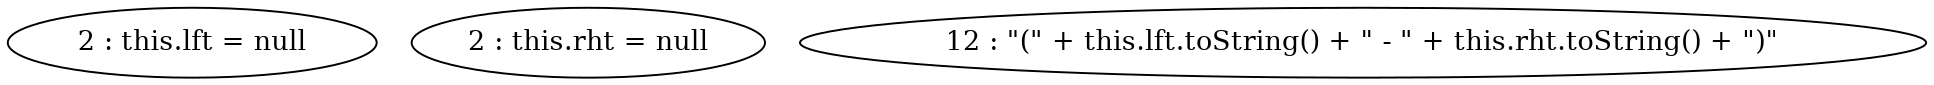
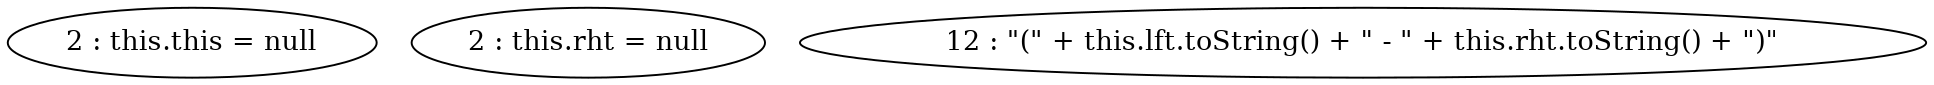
(192, 43) -> (192, 43)
